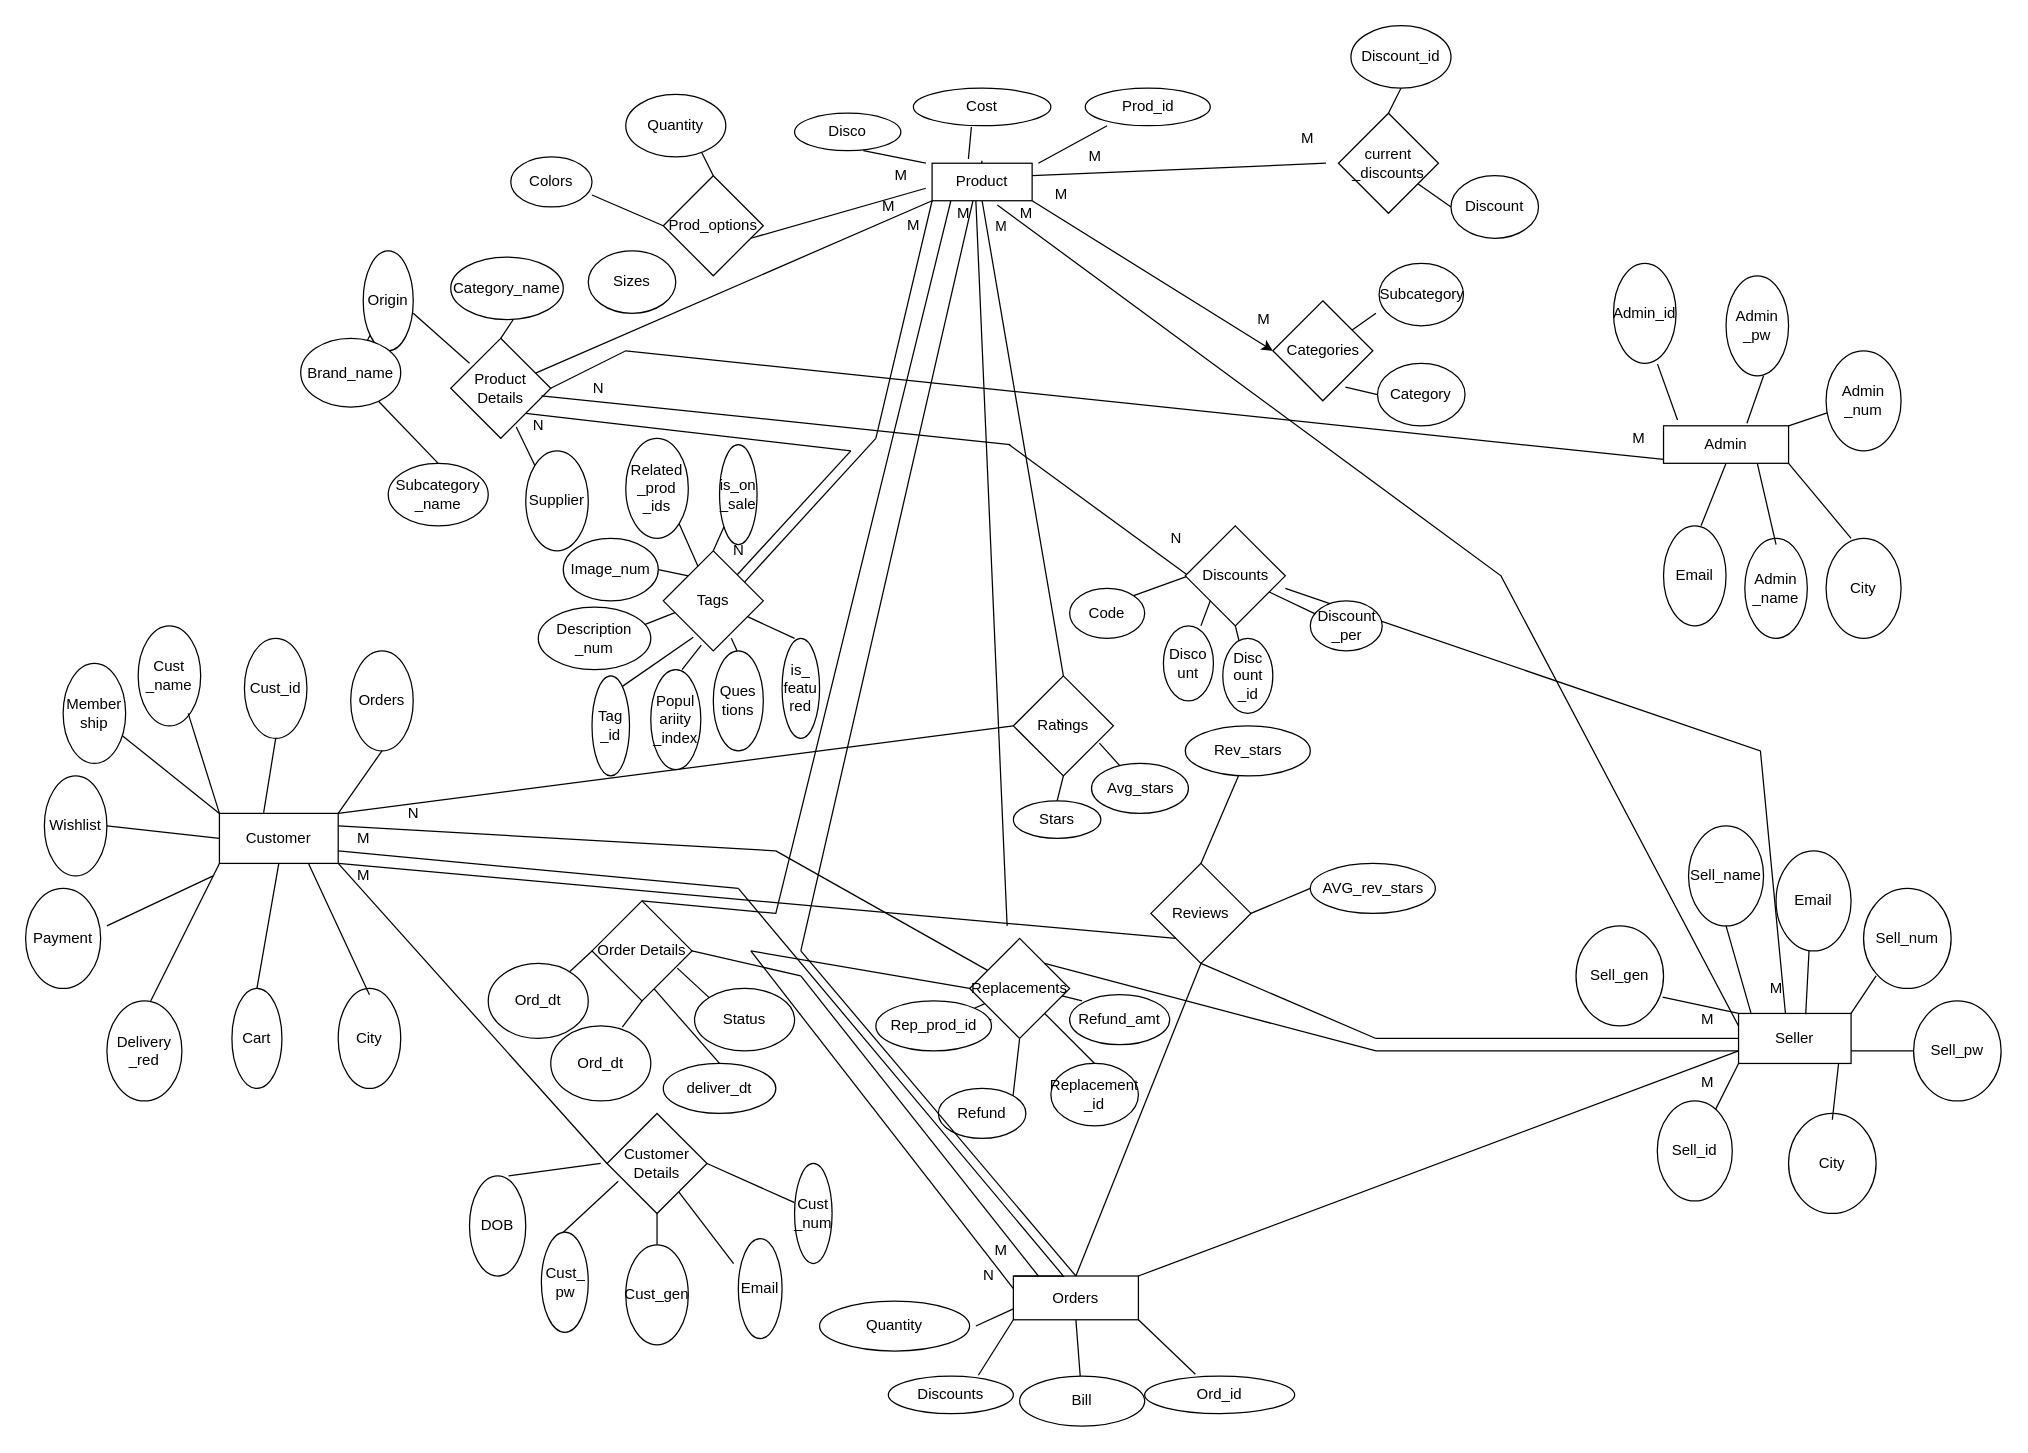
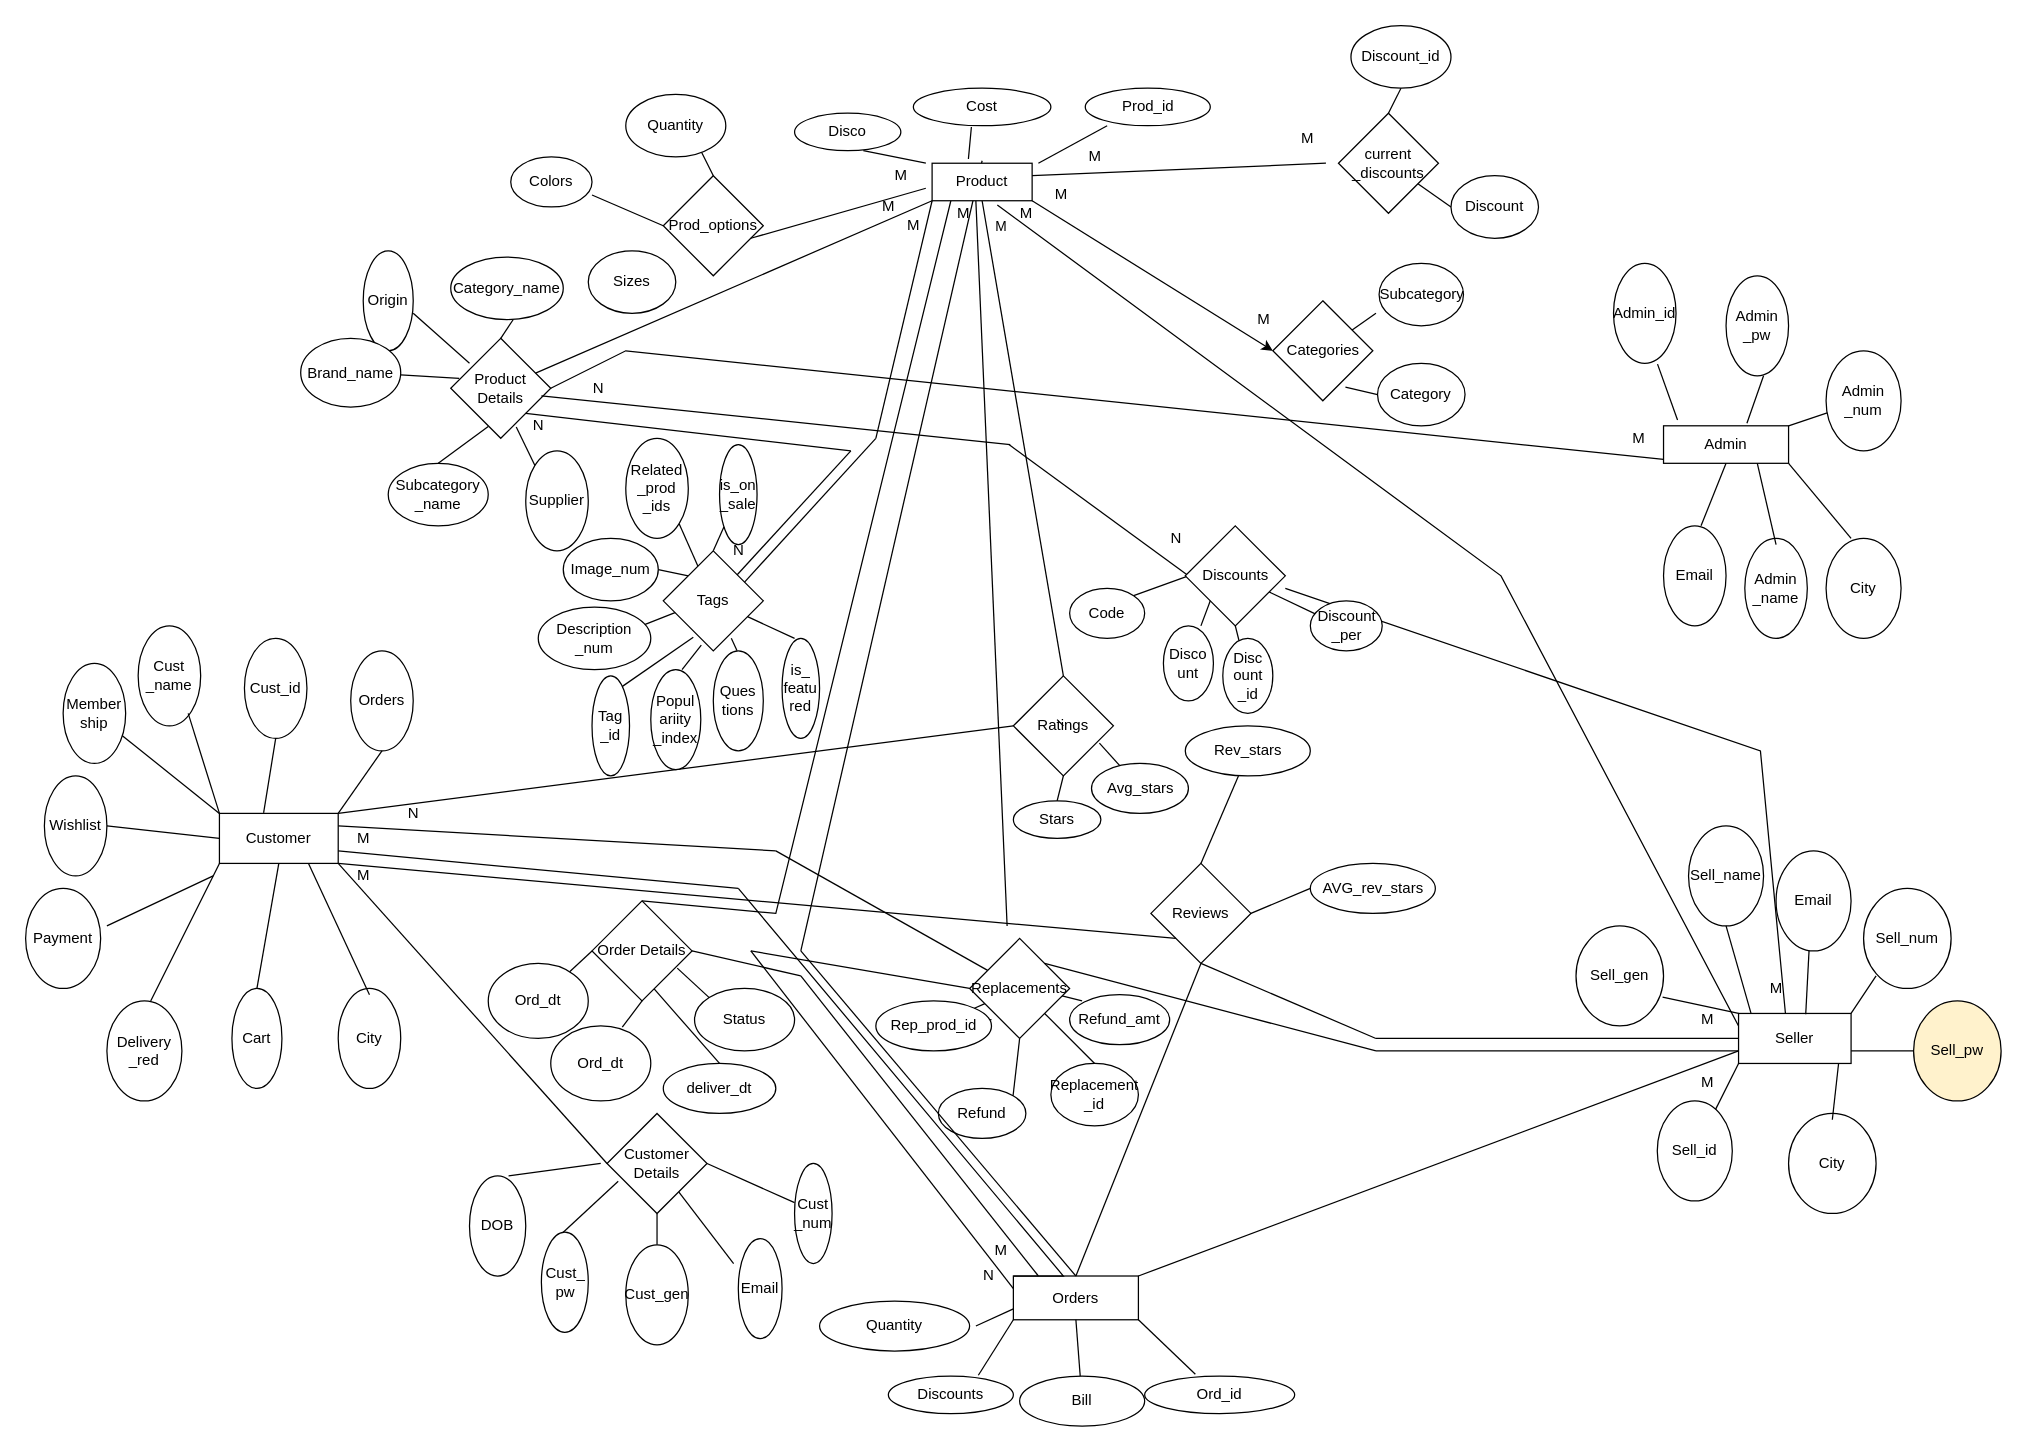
(368, 338) -> (430, 377)
(408, 432) -> (463, 445)
(1957, 1051) -> (1957, 1051)
